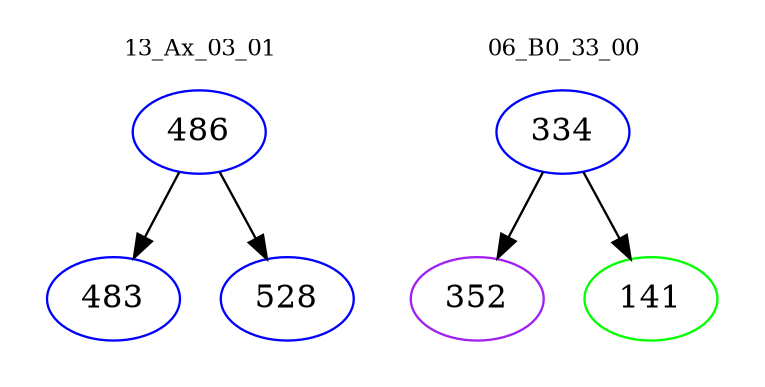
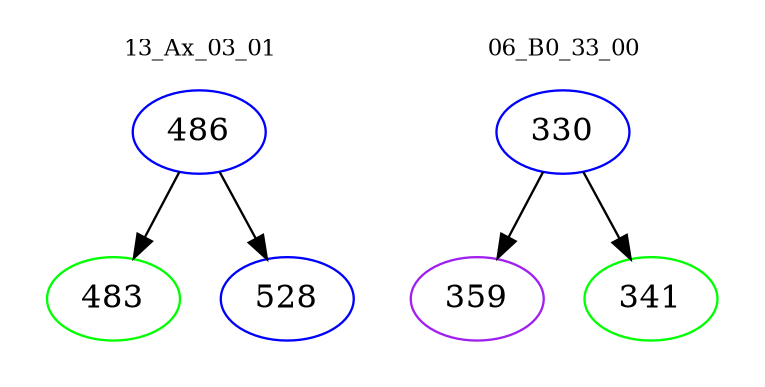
(563, 132) -> (563, 132)
(114, 299) -> (114, 299)
(477, 299) -> (477, 299)
(651, 299) -> (651, 299)
